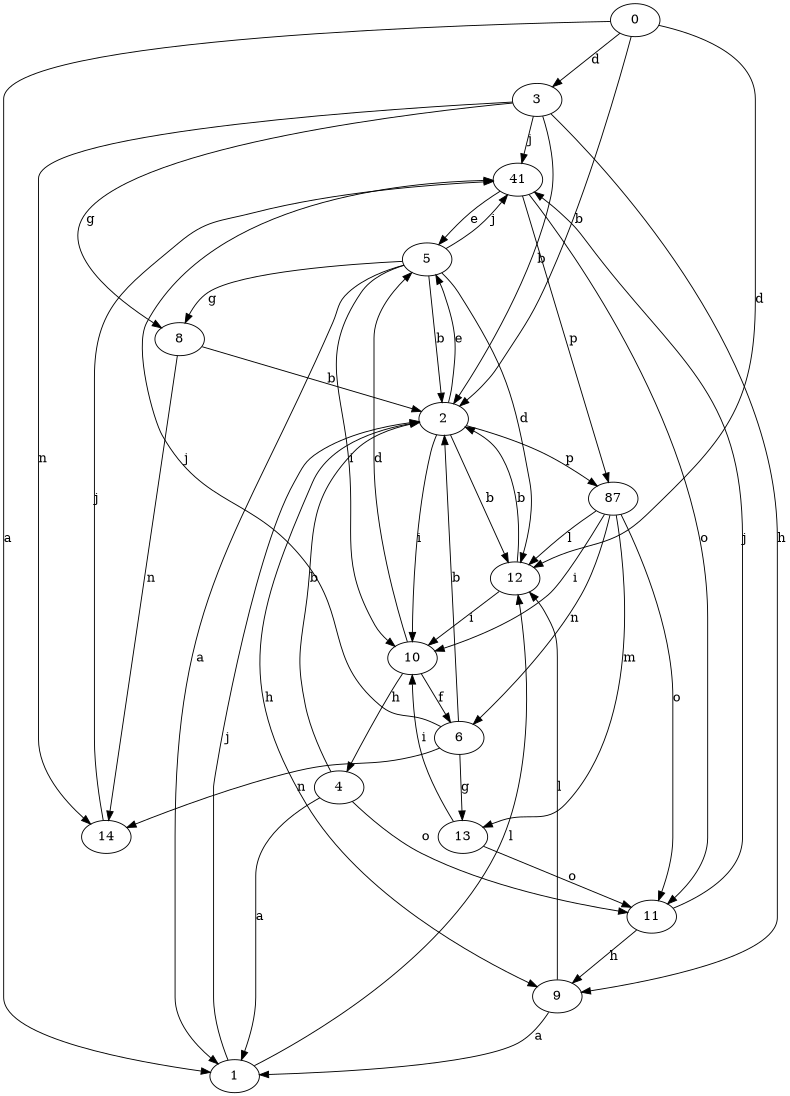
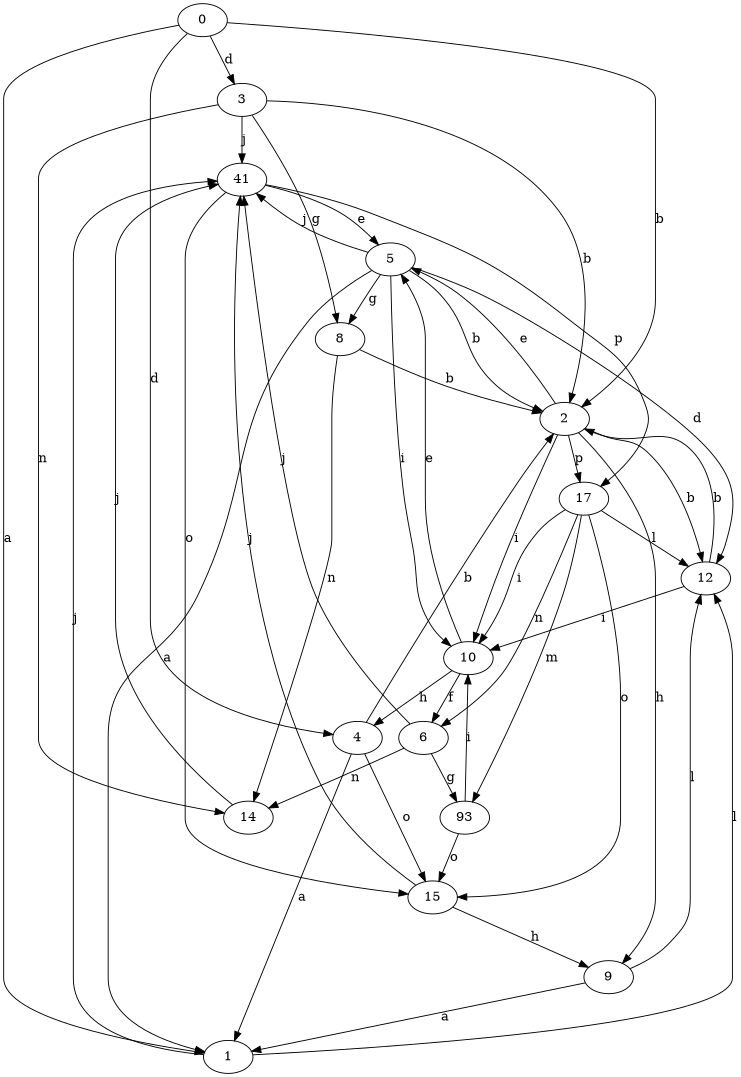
(755, 318) -> (150, 433)
(379, 459) -> (429, 459)
(613, 499) -> (584, 499)
(452, 583) -> none
(777, 586) -> none
(229, 700) -> (73, 616)
(463, 837) -> (465, 818)
(652, 917) -> (433, 897)
